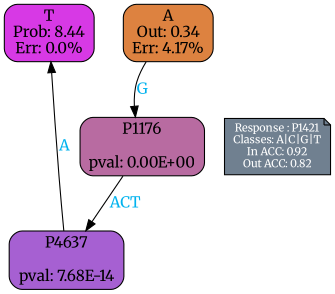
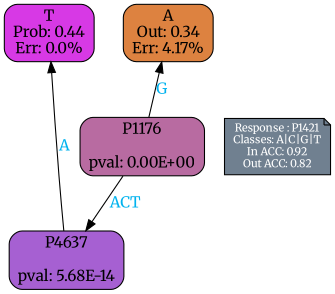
(49, 33) -> (49, 33)
(136, 83) -> (154, 95)
(67, 260) -> (67, 260)
